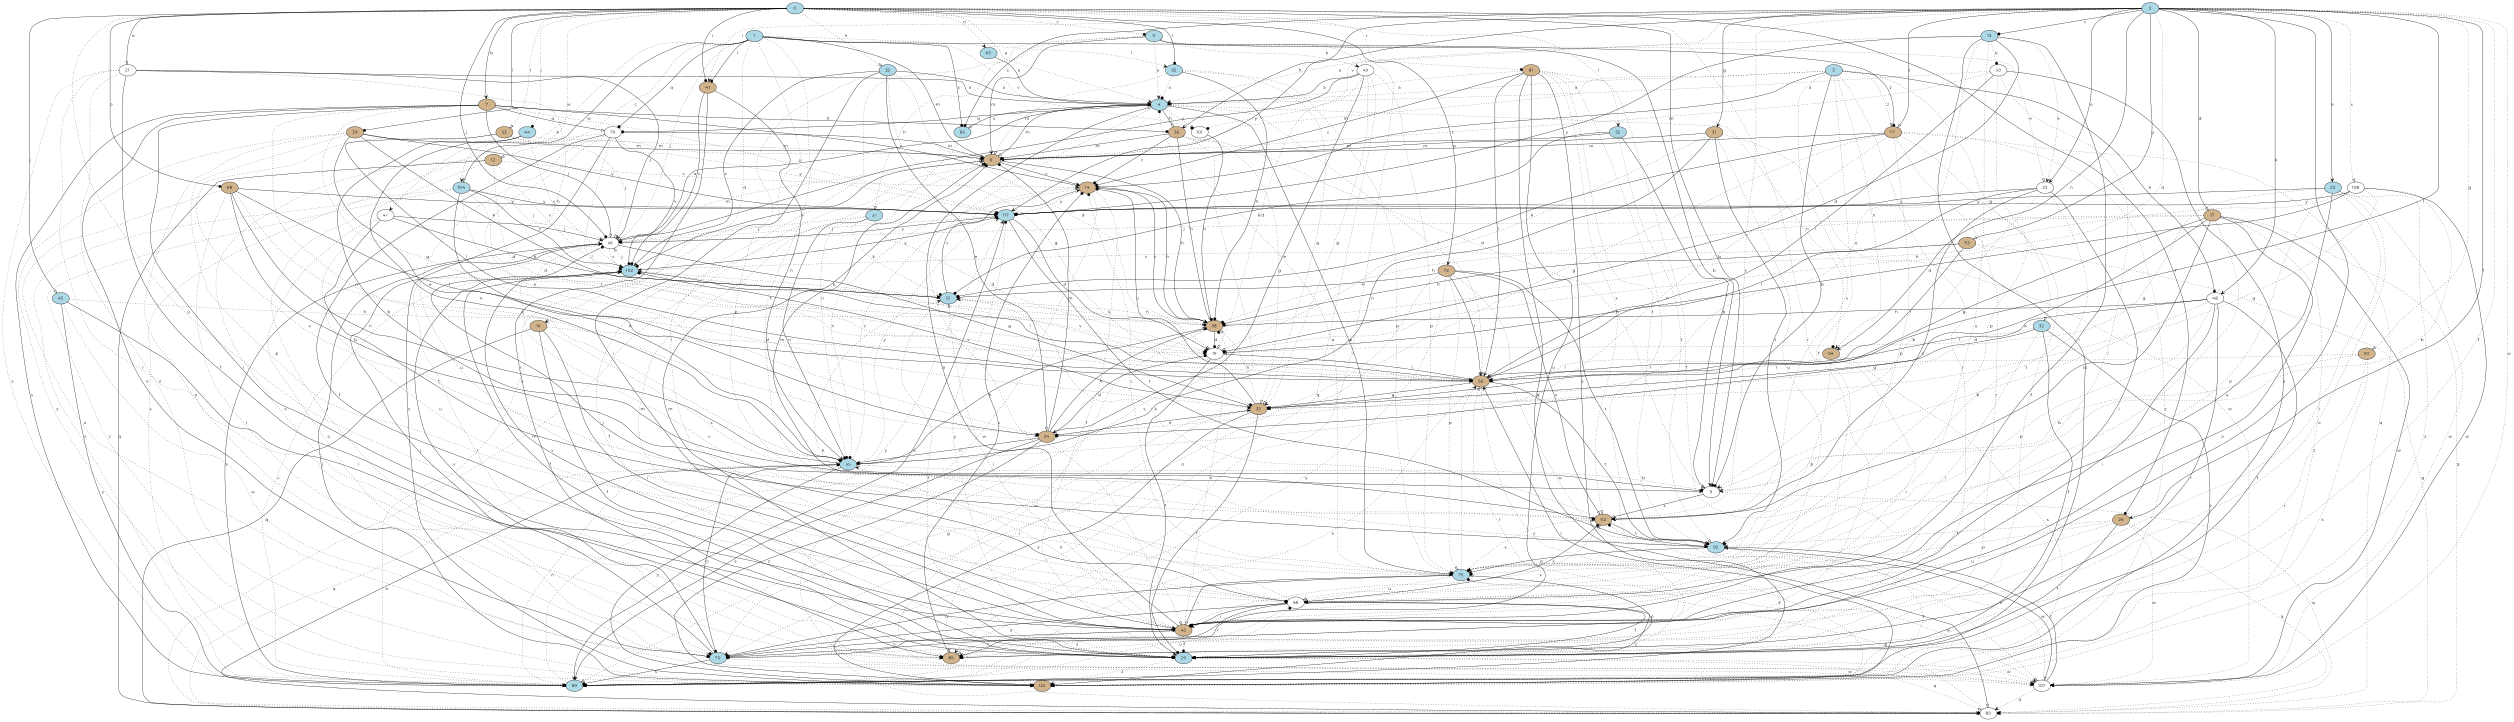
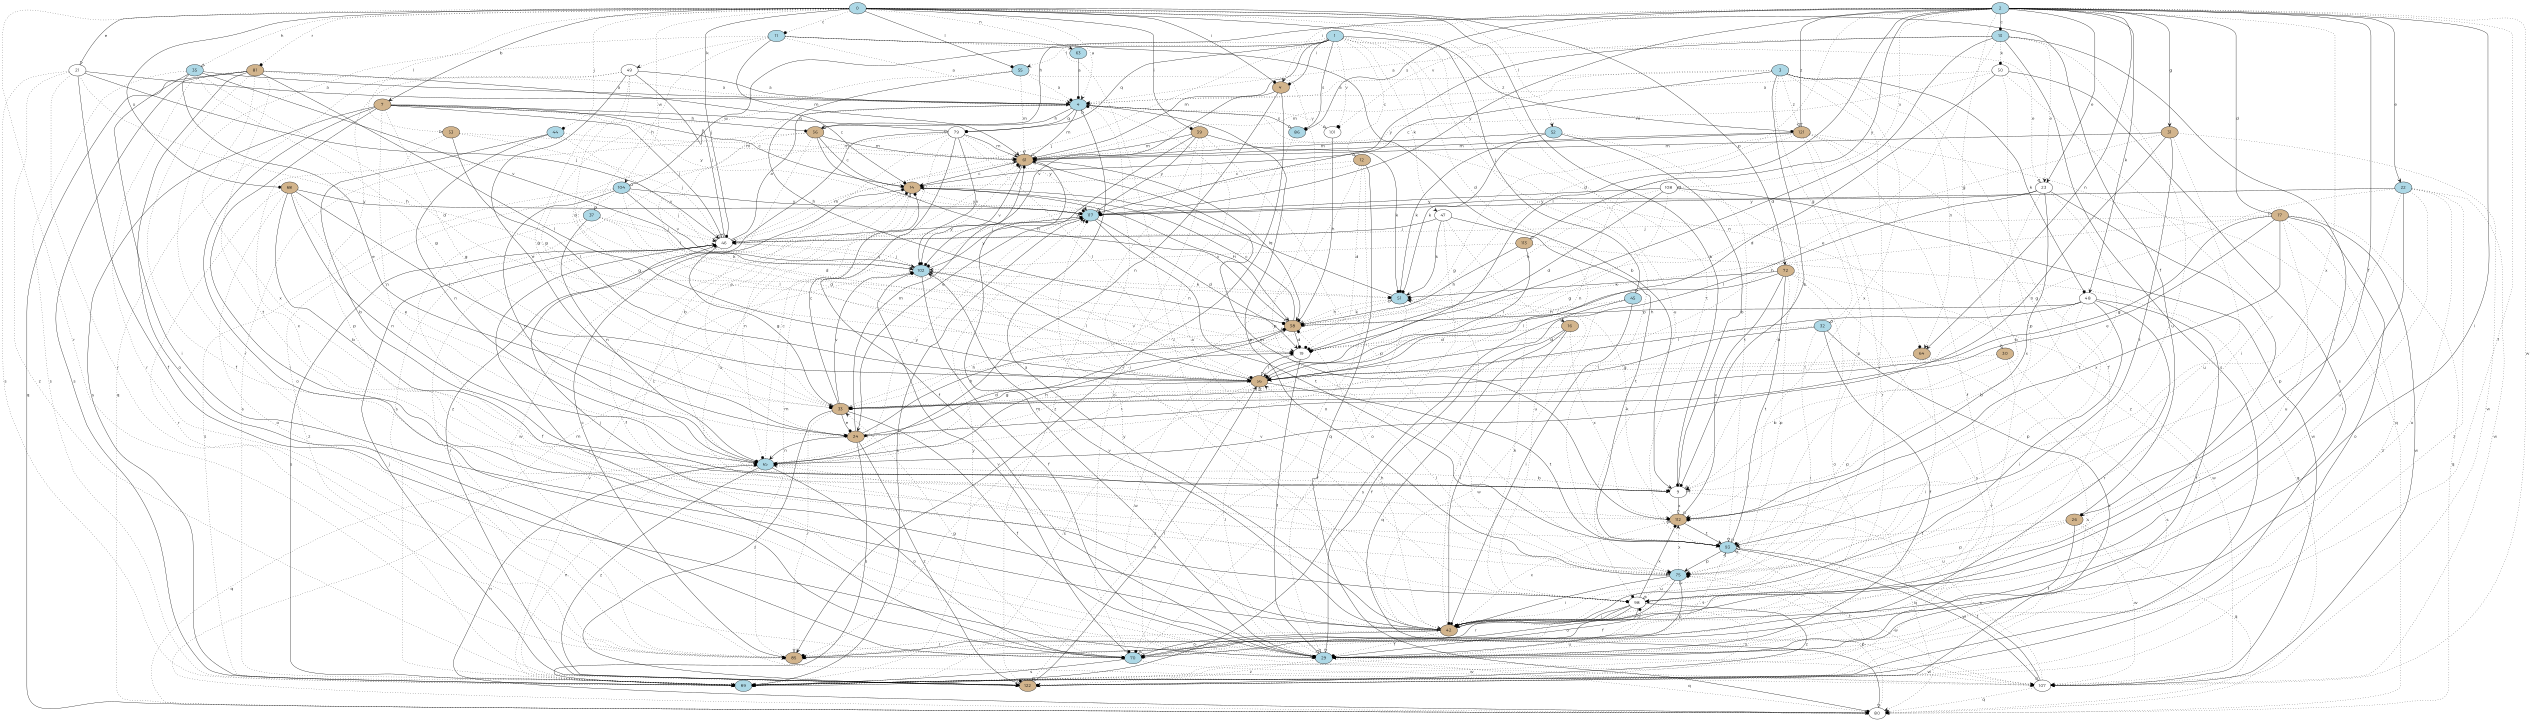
(1700, 573) -> (2002, 554)
